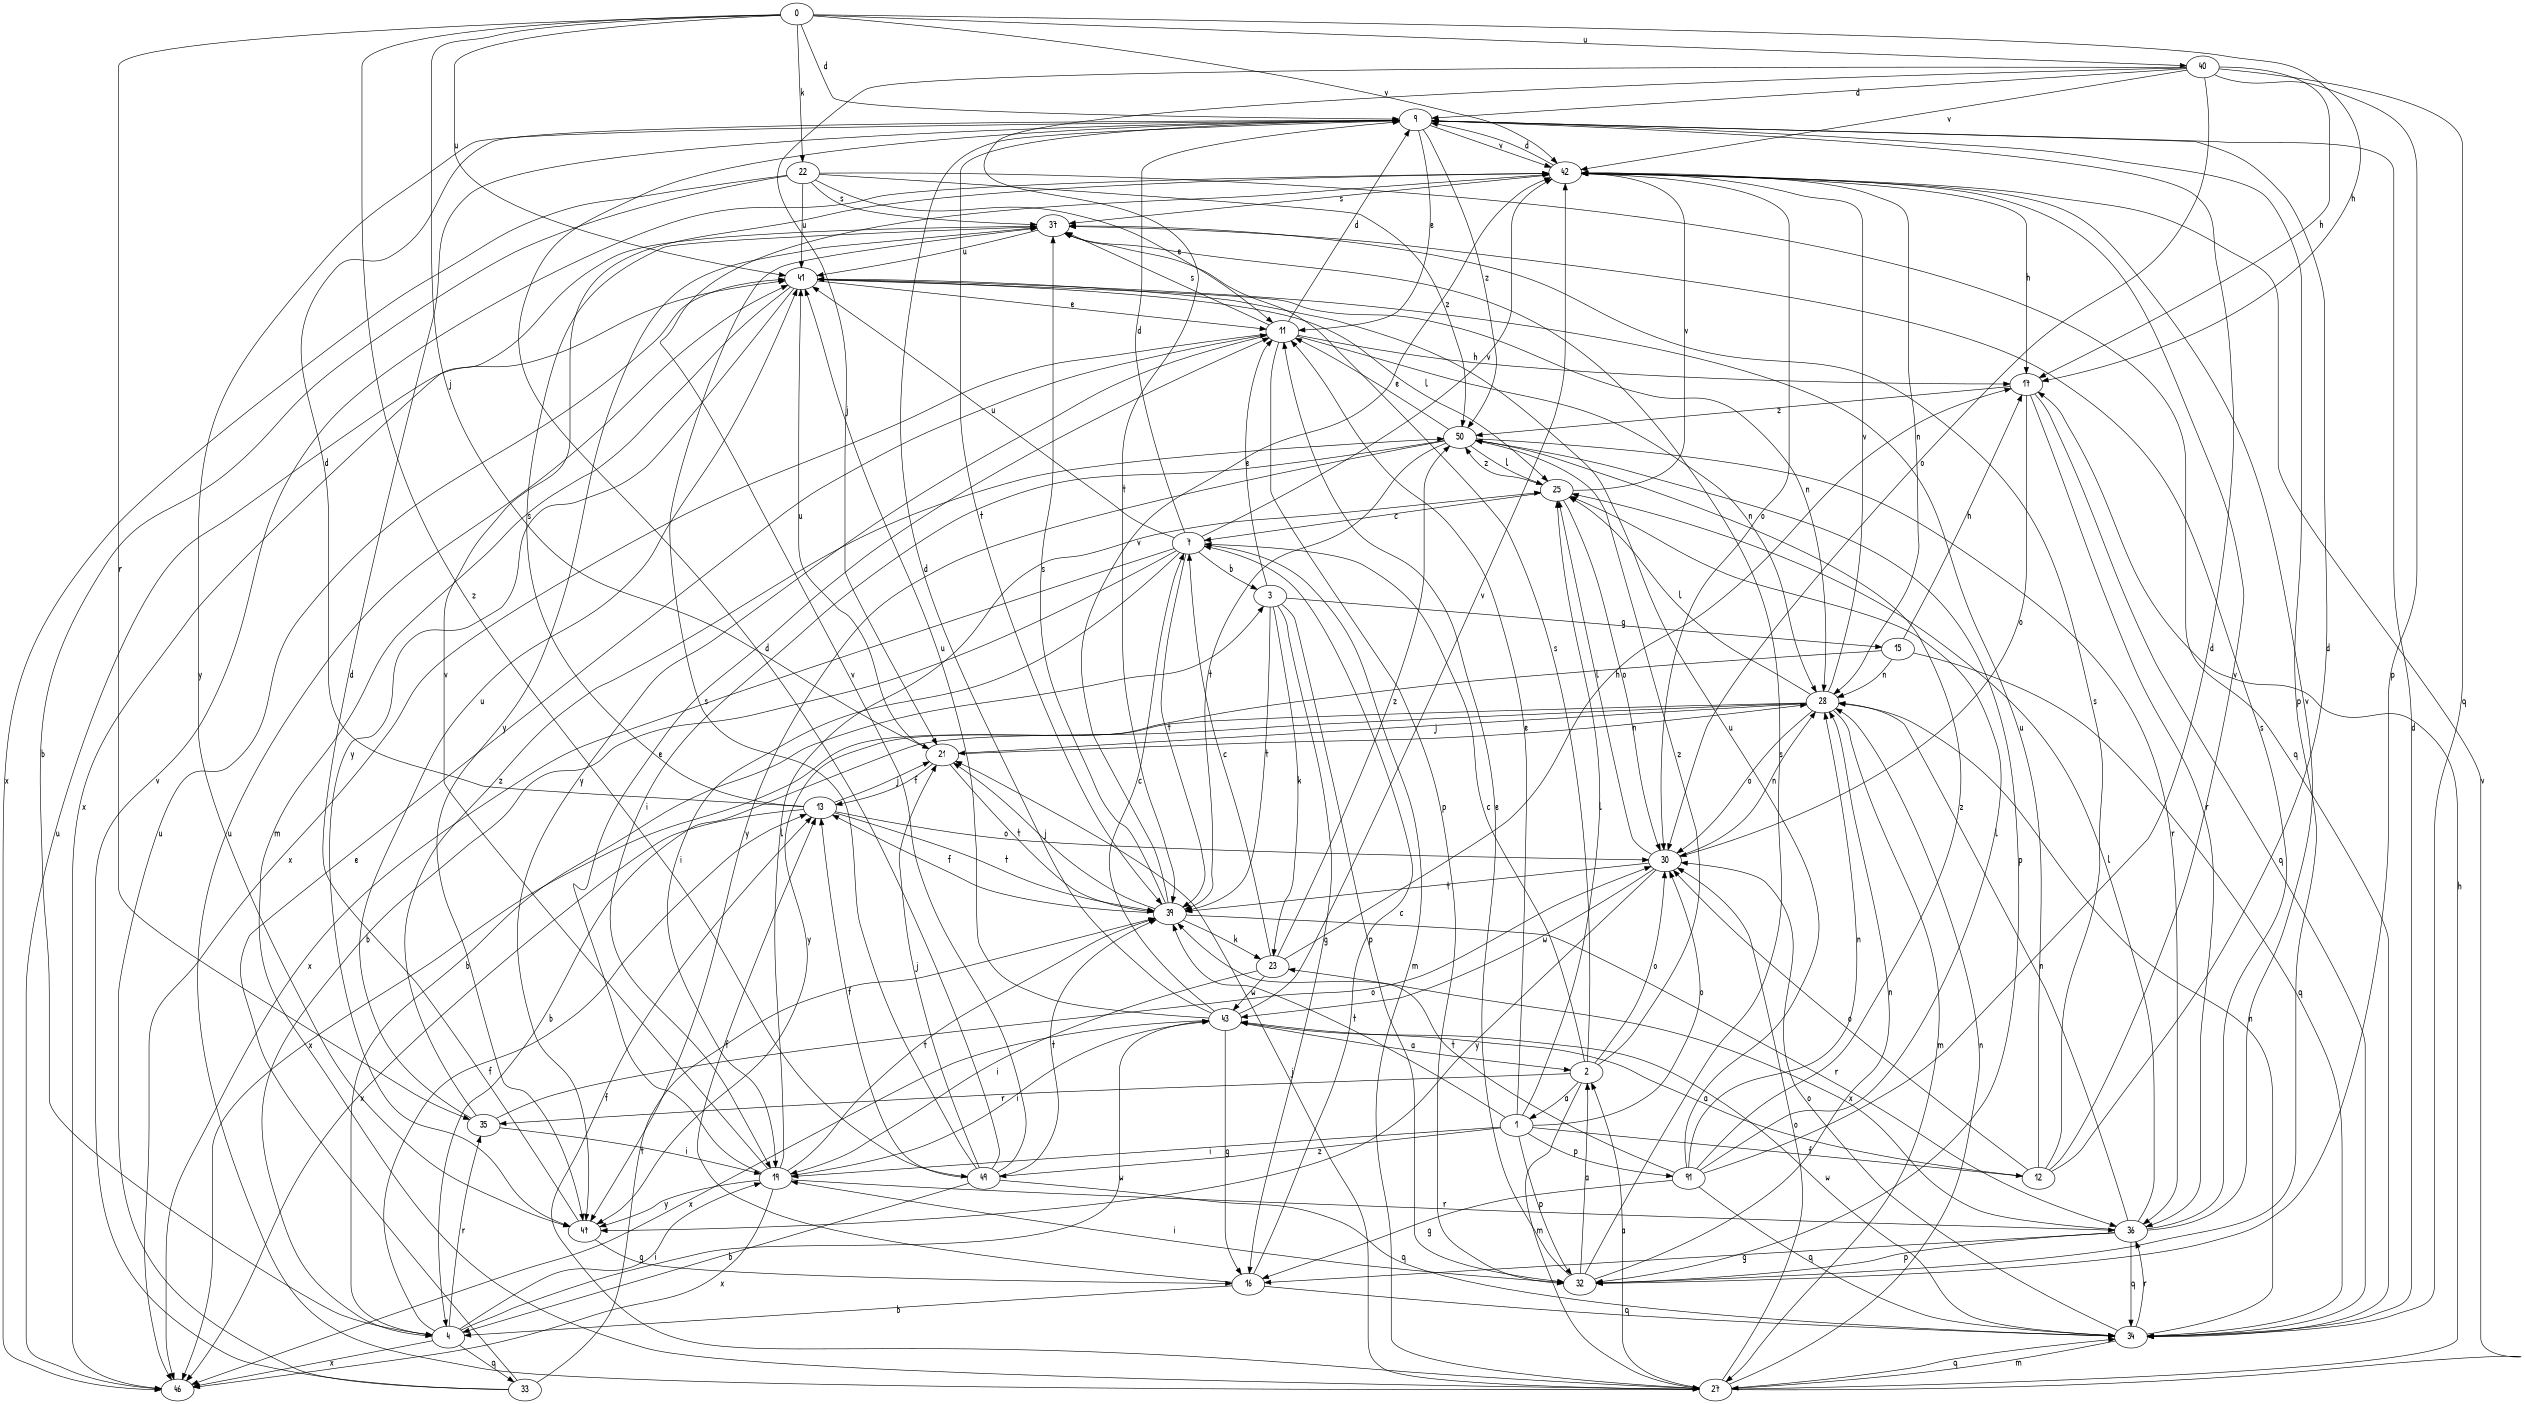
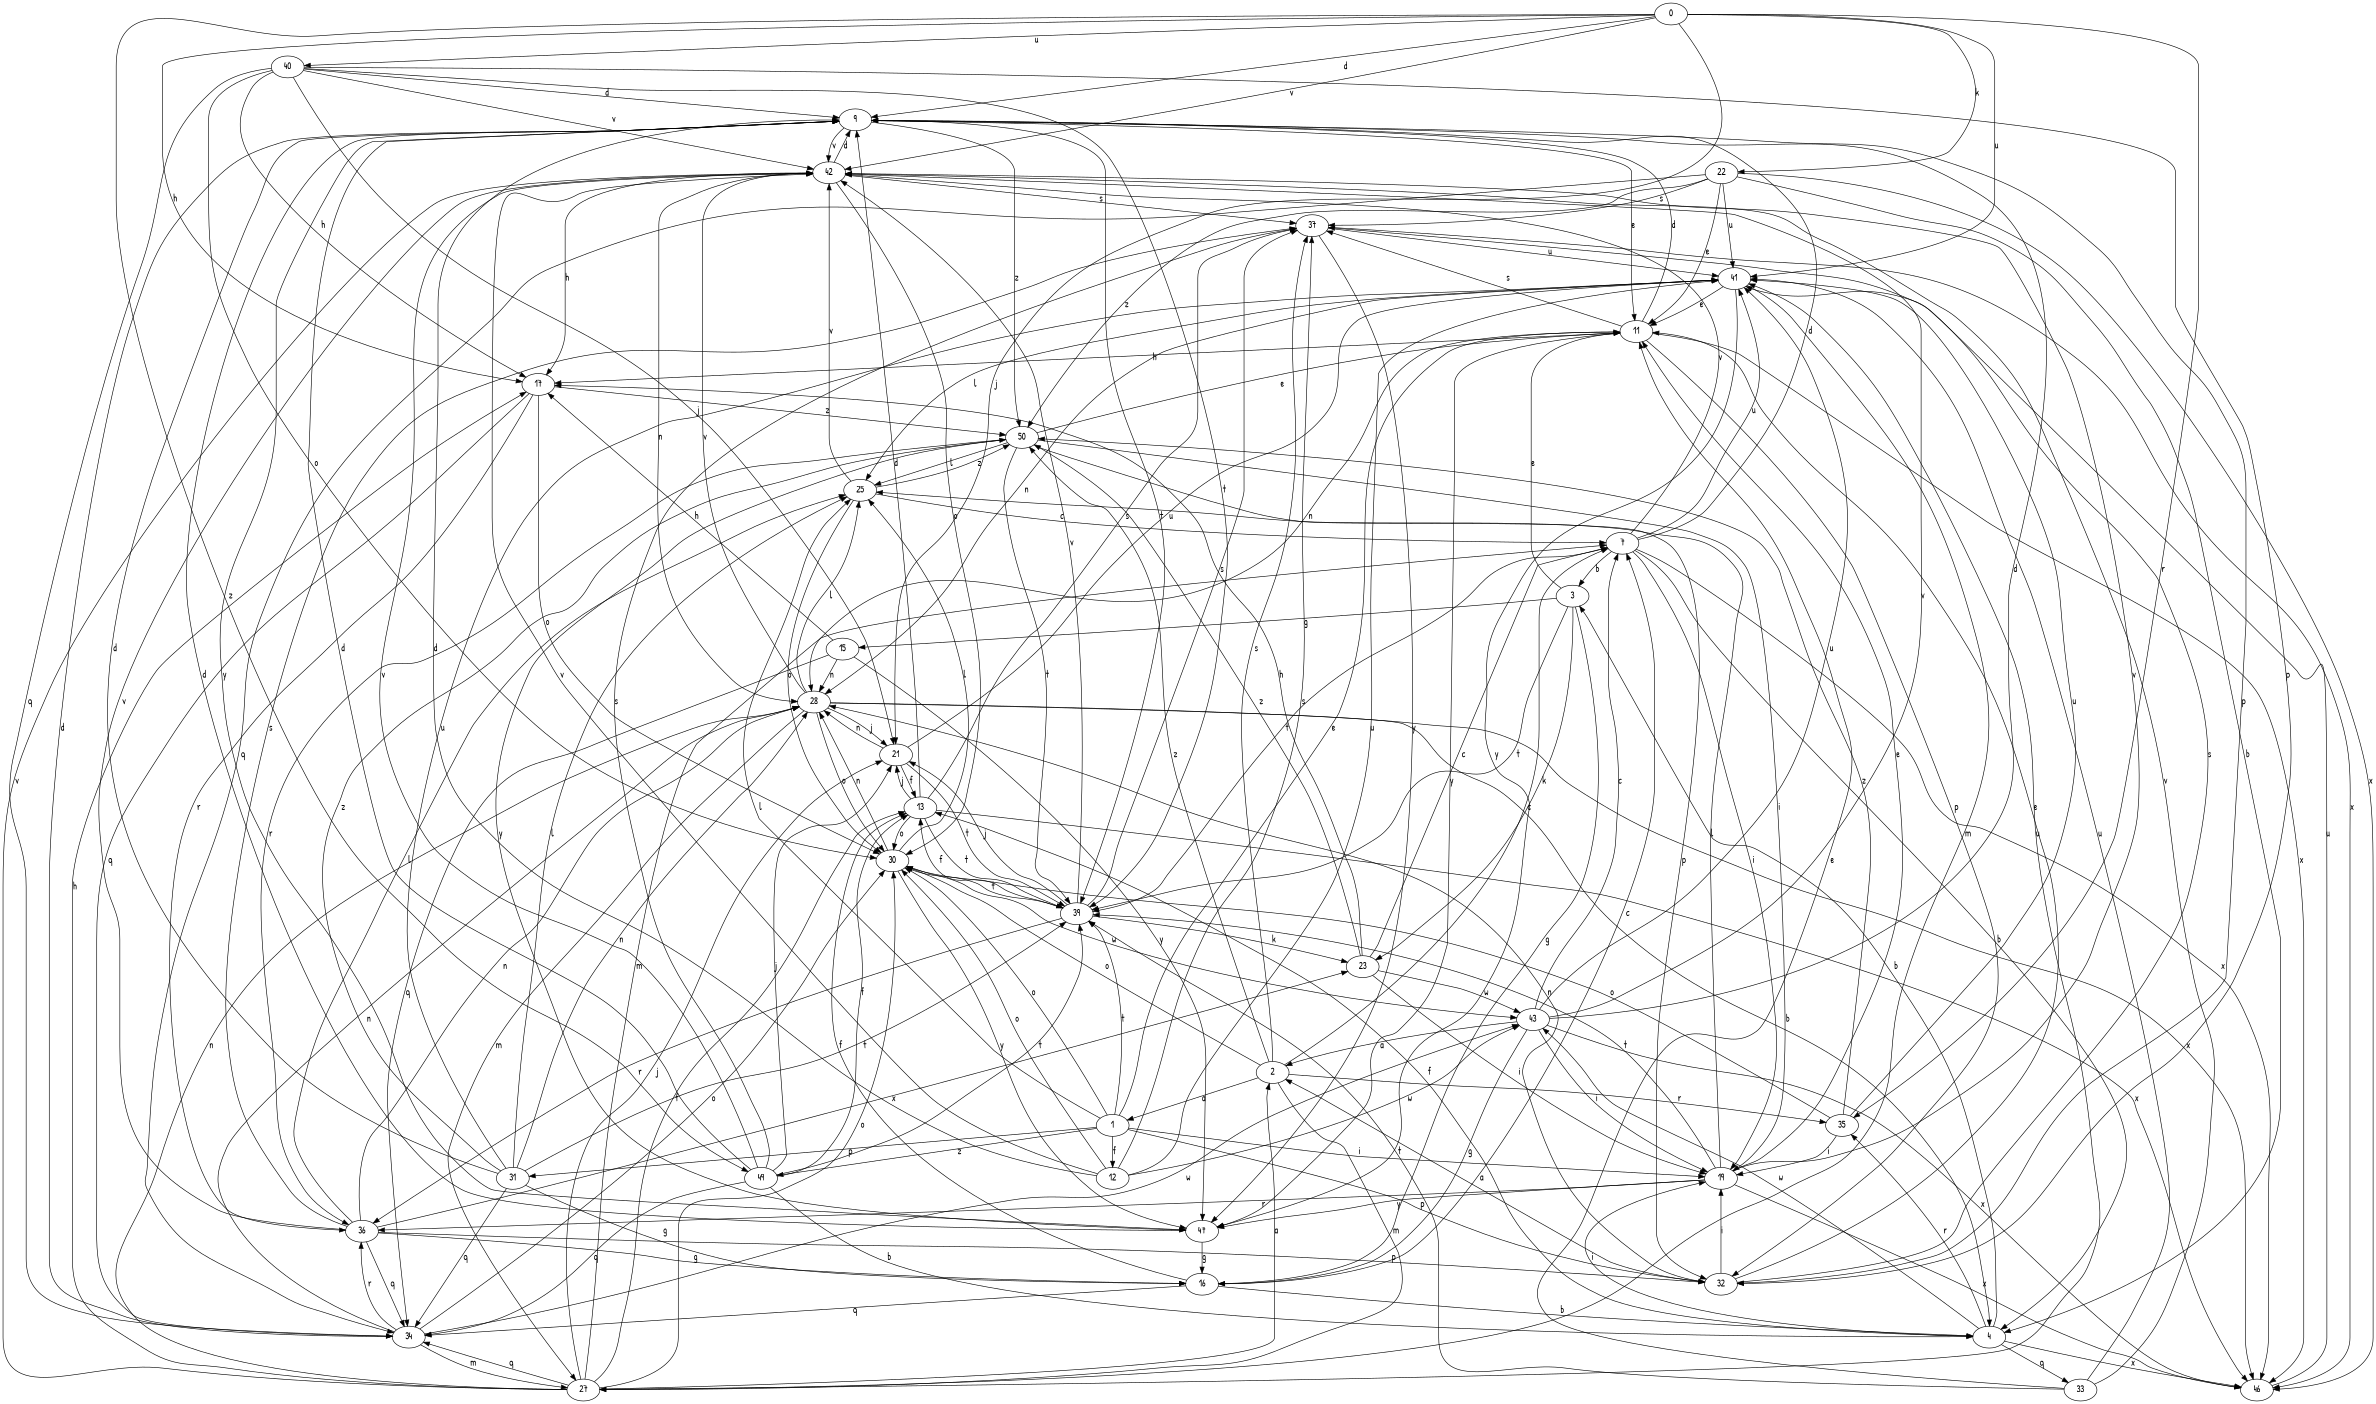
(1381, 992) -> none
(1393, 1016) -> (811, 646)
(1706, 1099) -> (1410, 1099)
(1000, 1106) -> (1608, 1114)
(1689, 1178) -> (513, 1178)
